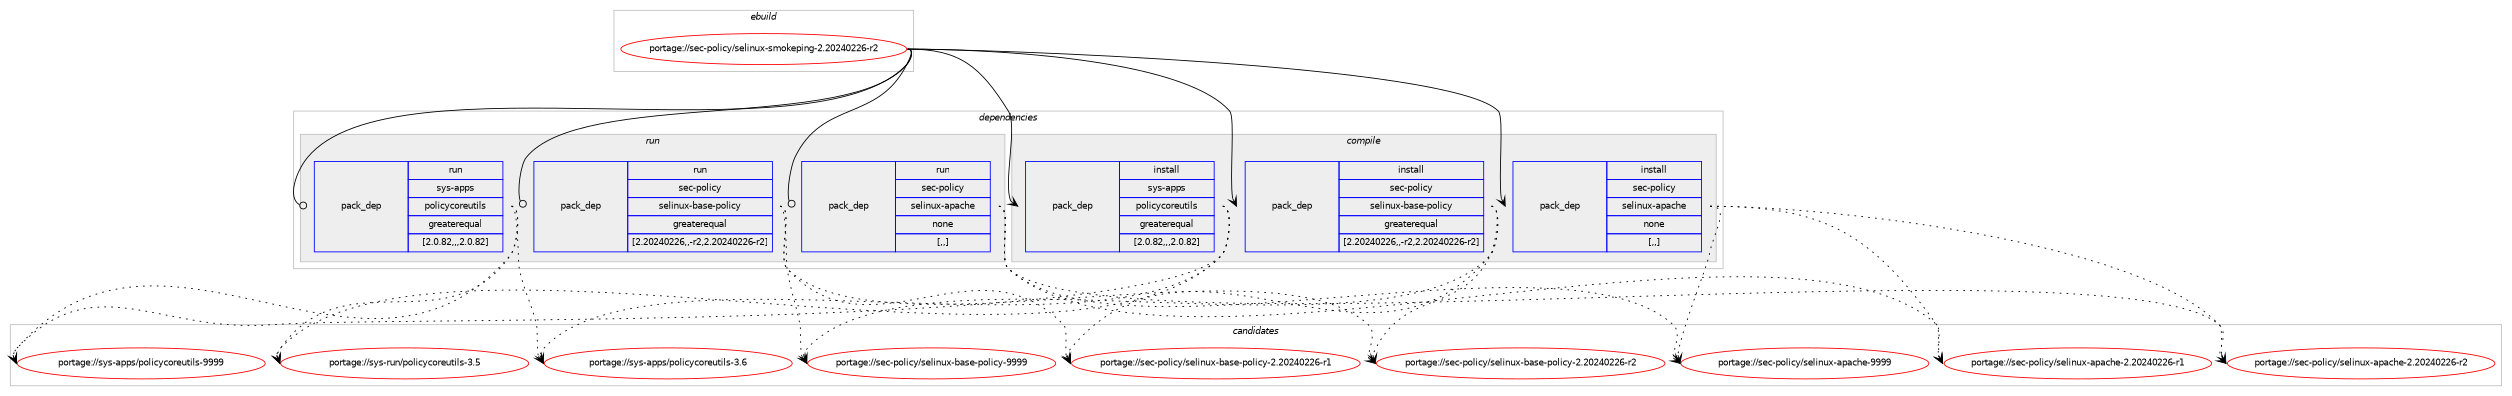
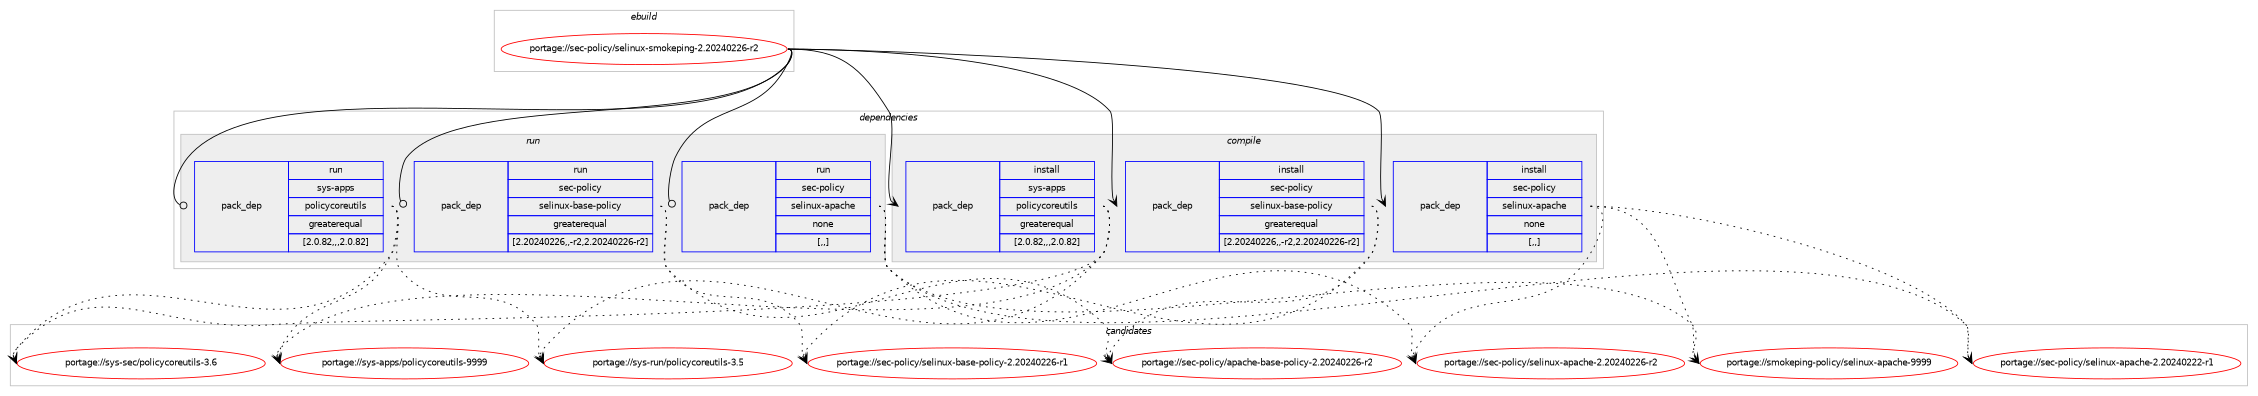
(668, 363) -> (141, 363)
(932, 363) -> none
(1521, 363) -> (1257, 363)
(1805, 363) -> (1829, 363)
(2078, 363) -> (2107, 363)
